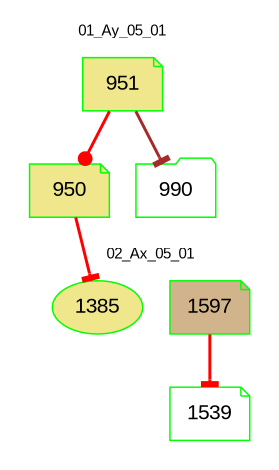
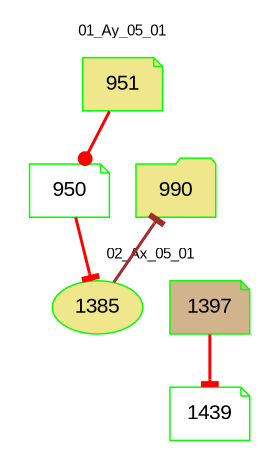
(148, 134) -> (134, 253)
(69, 191) -> (69, 191)
(176, 191) -> (176, 191)
(210, 307) -> (210, 307)
(210, 414) -> (210, 414)
